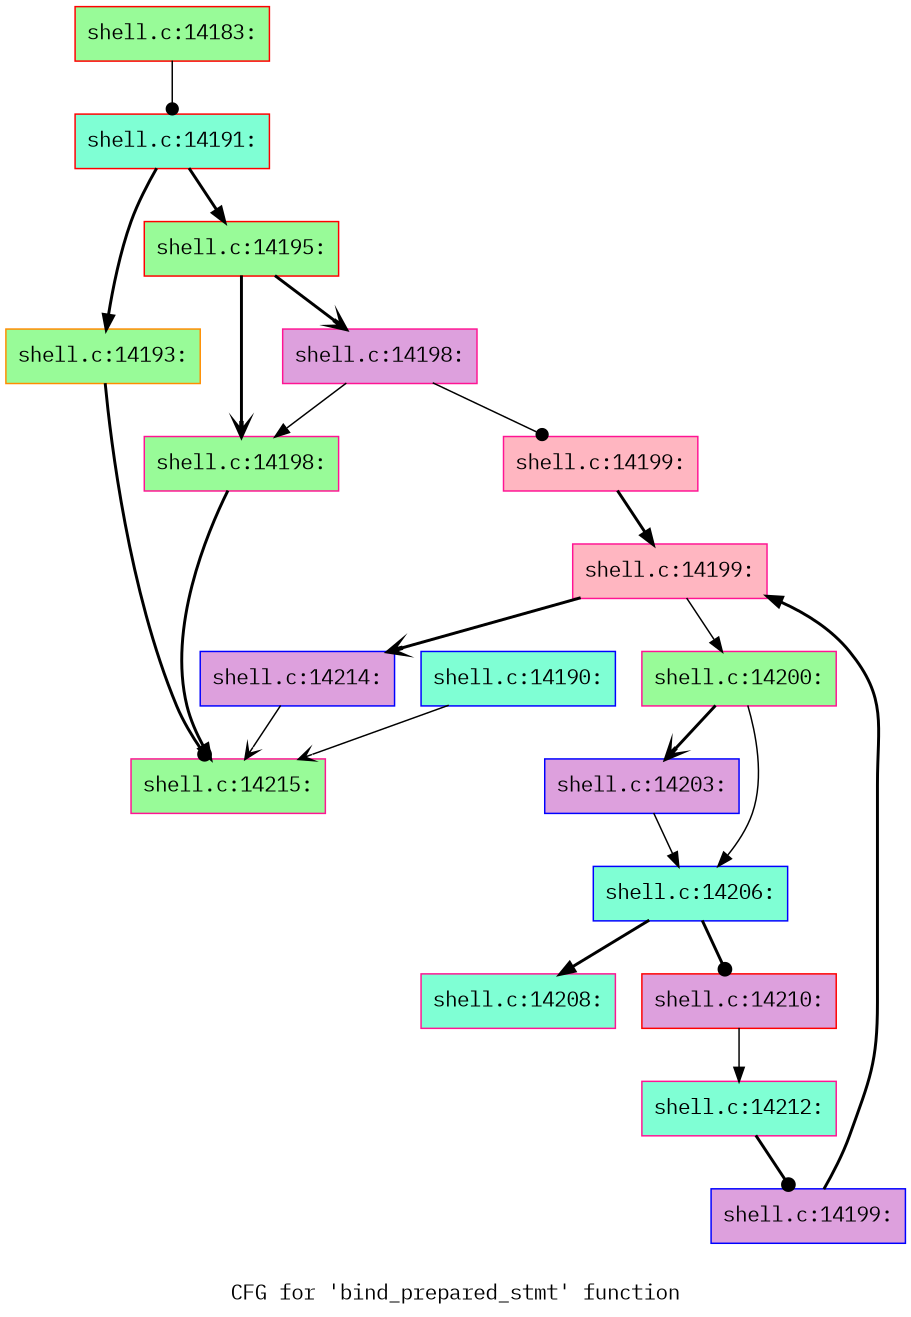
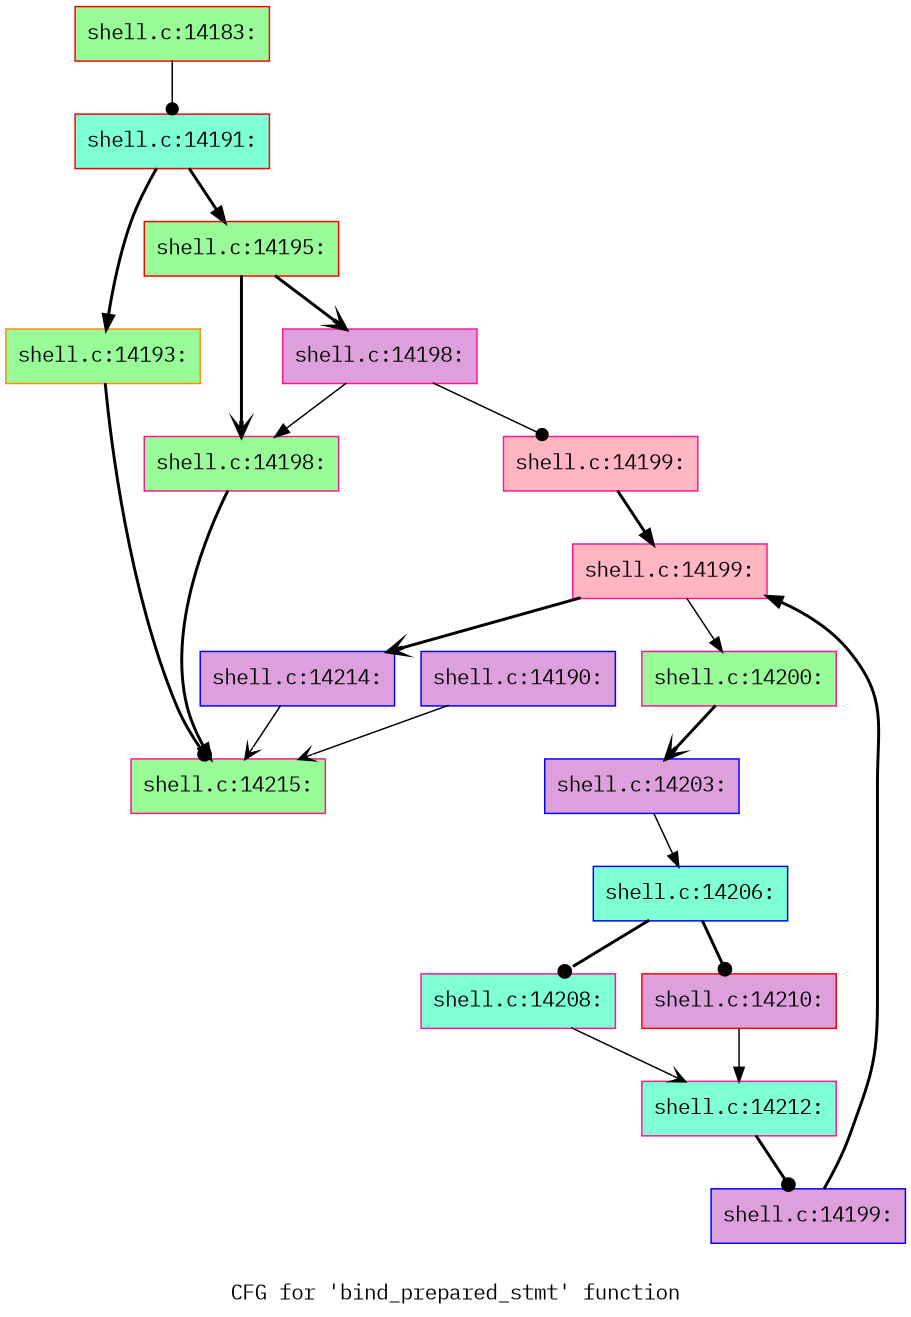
(518, 679) -> (518, 679)
(758, 783) -> none
(611, 943) -> (611, 943)
none -> (622, 1052)
